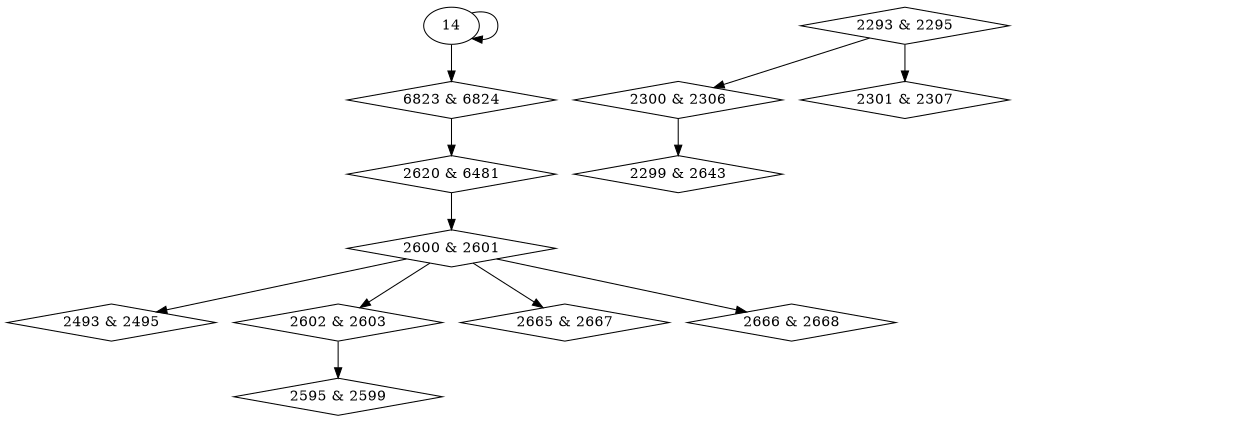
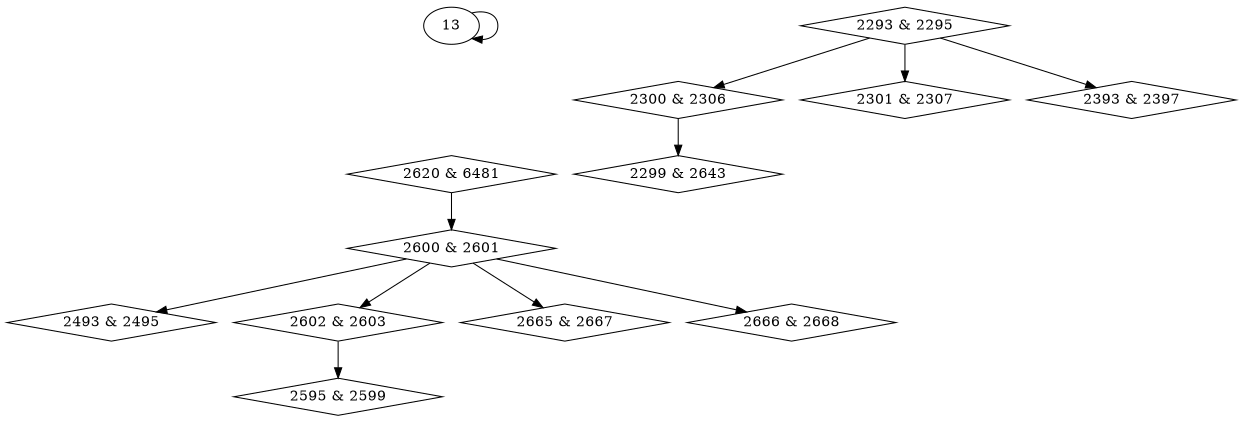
(451, 26) -> (451, 26)
(451, 100) -> none
none -> (1132, 100)
